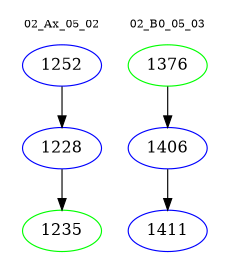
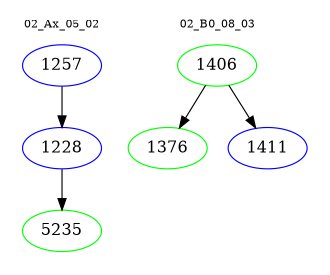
(168, 25) -> (218, 25)
(62, 65) -> (62, 65)
(168, 101) -> (196, 102)
(168, 148) -> (217, 65)
(62, 231) -> (62, 231)
